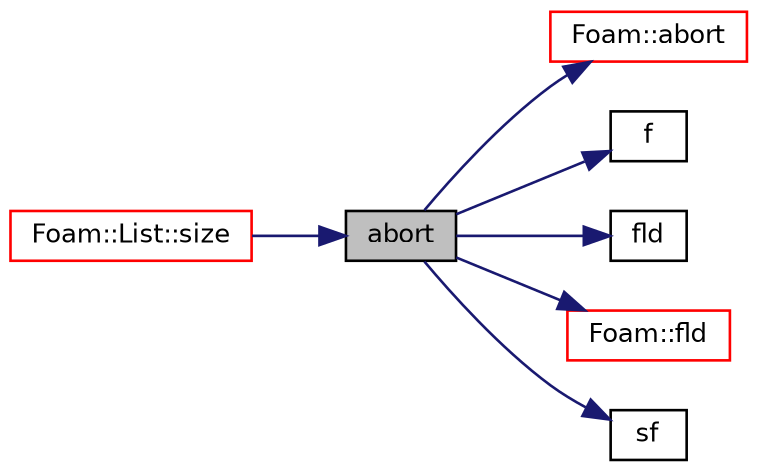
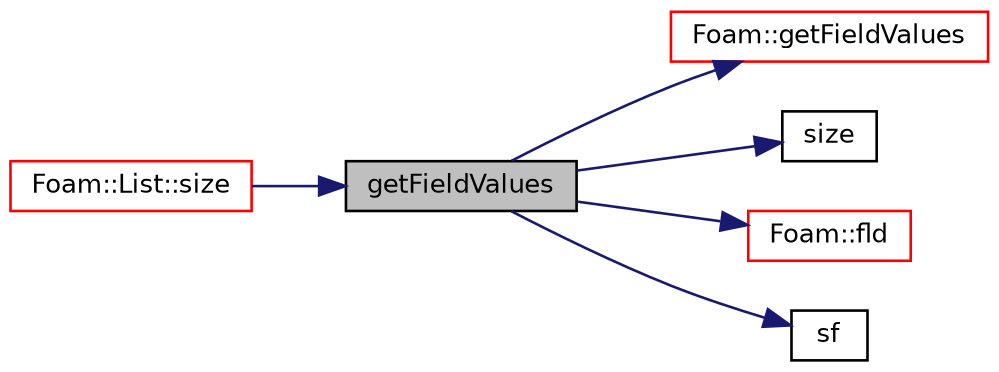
(649, 37) -> (829, 37)
(649, 136) -> none
(401, 236) -> (461, 186)
(649, 236) -> (829, 136)
